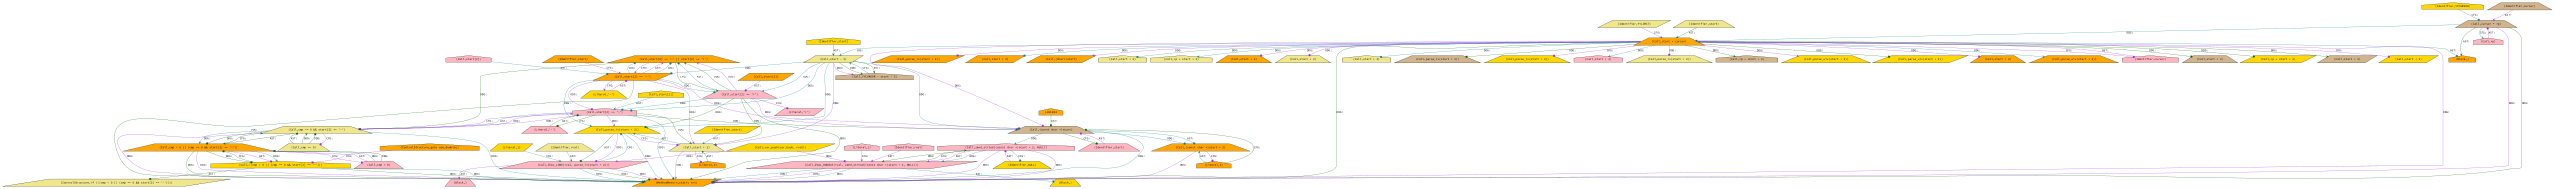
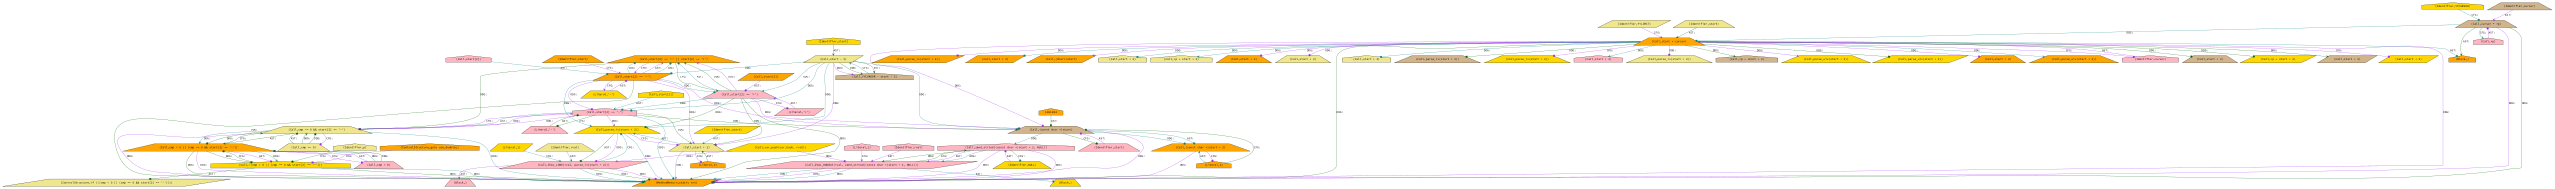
(1240, 44) -> none
none -> (786, 102)
none -> (355, 147)
(963, 177) -> (963, 177)
